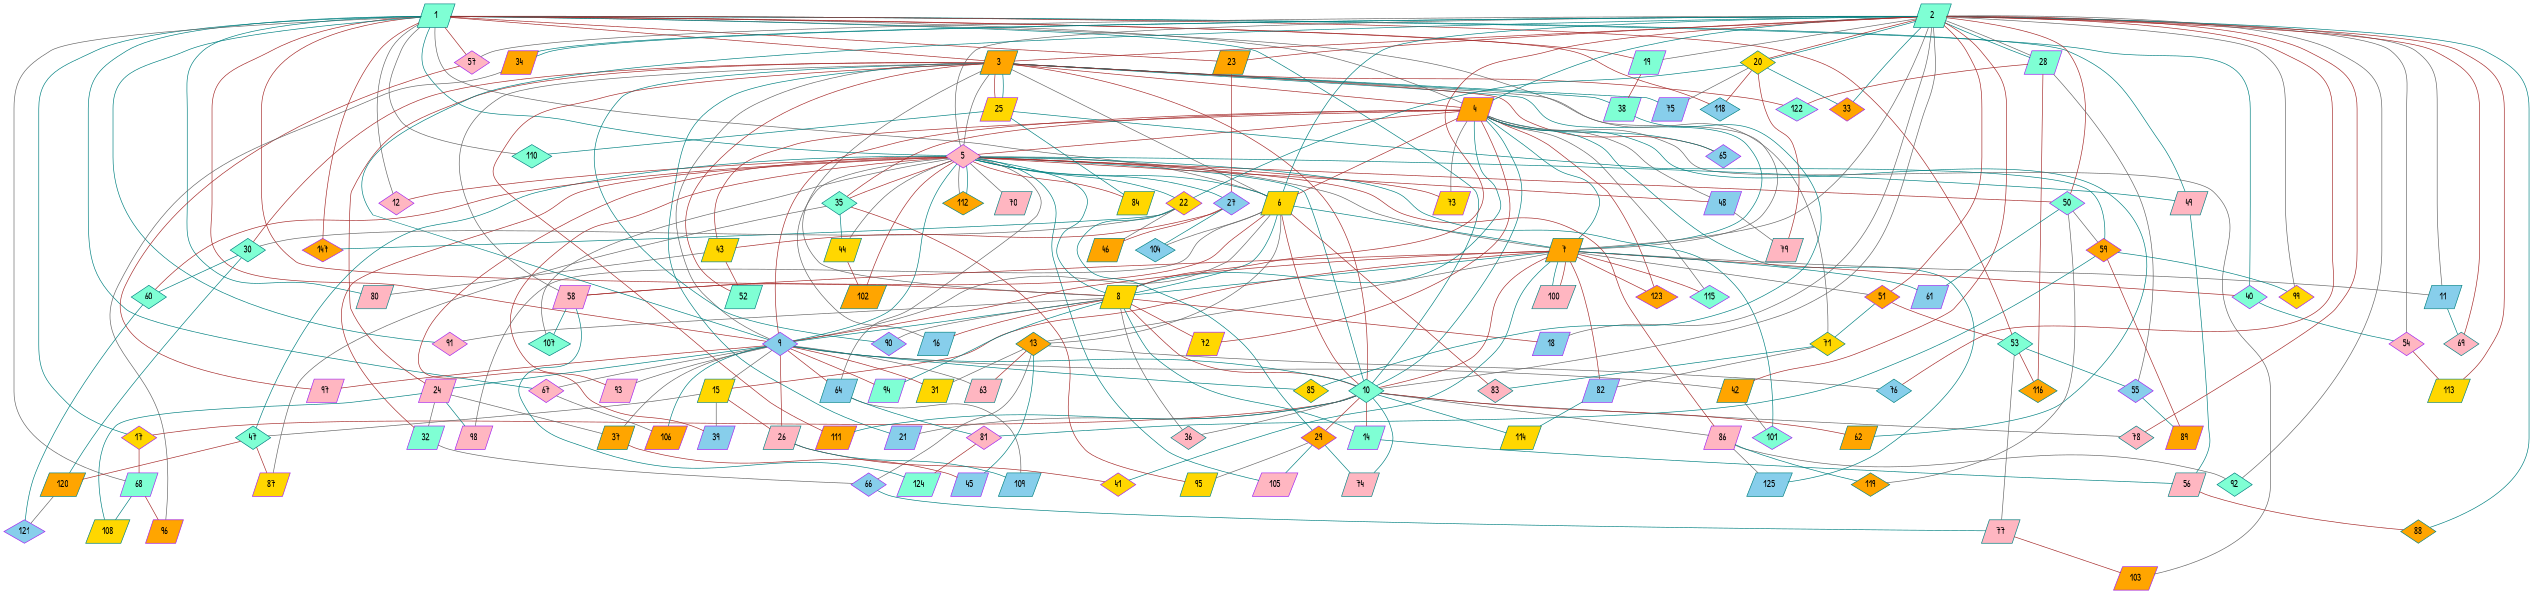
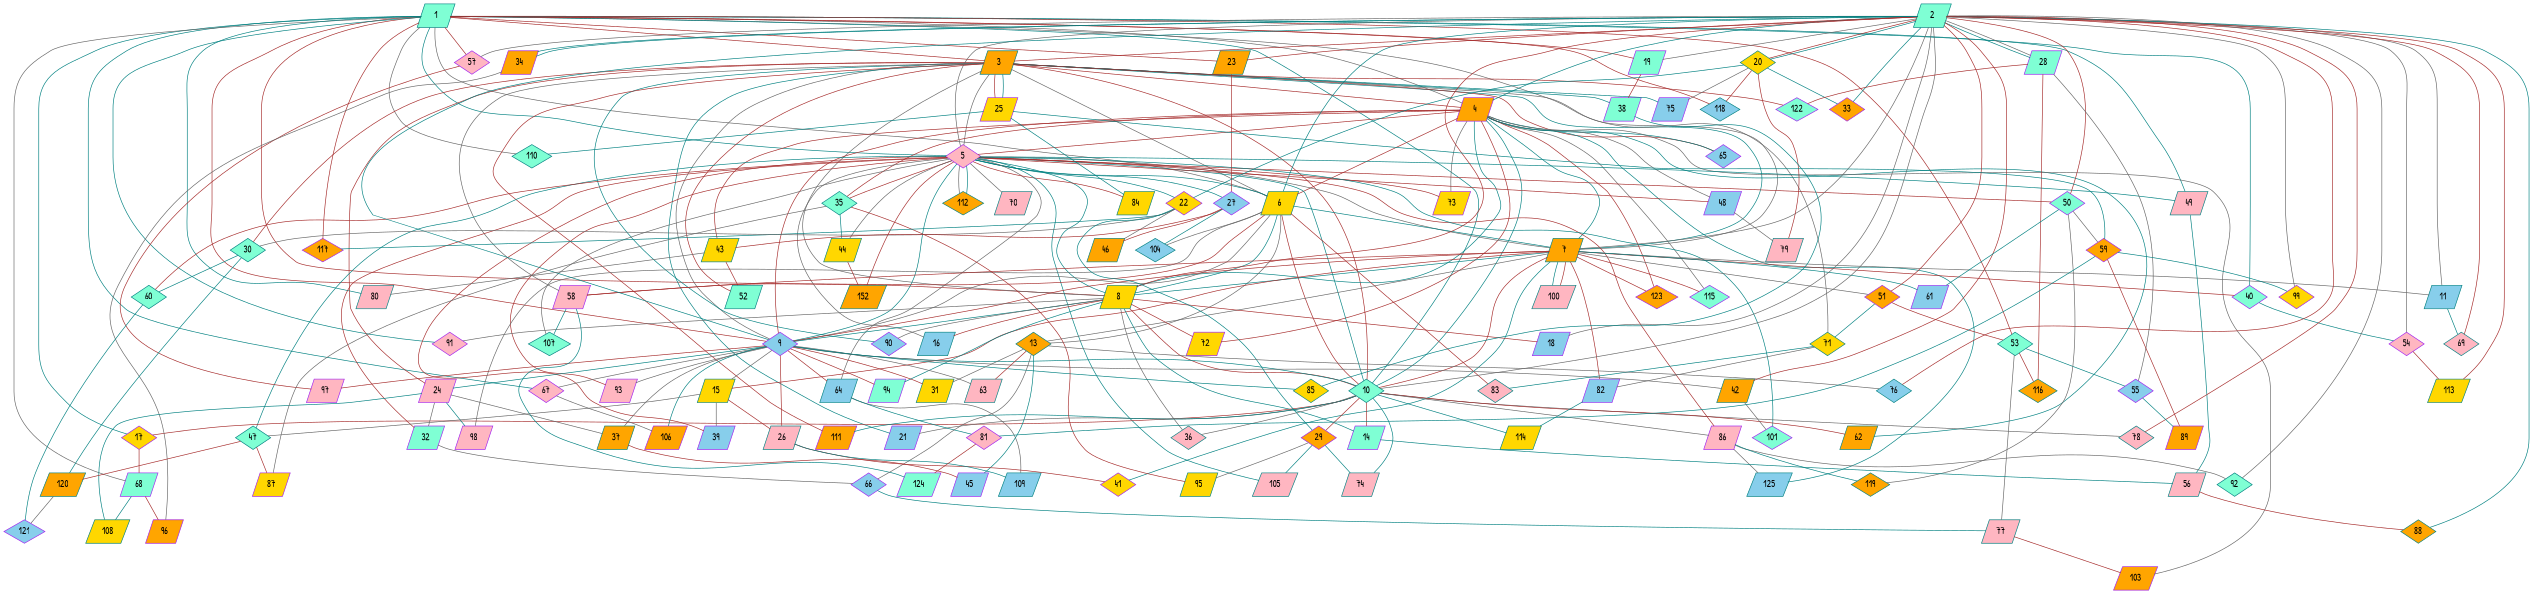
(396, 203) -> none
(323, 250) -> (323, 250)
(863, 297) -> (863, 297)
(1275, 485) -> (1275, 485)
